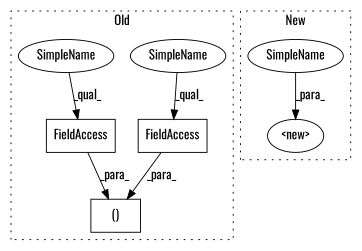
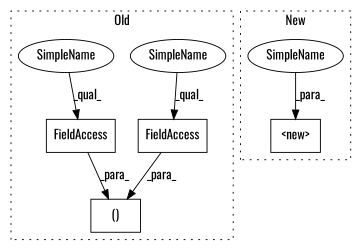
(296, 136) -> (296, 136)
